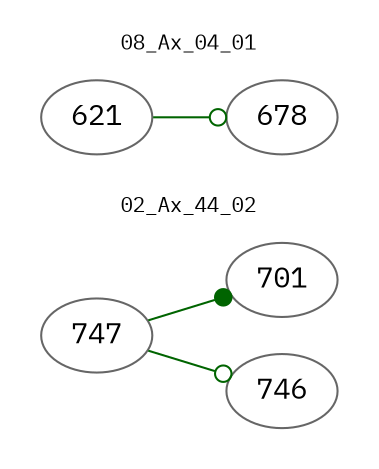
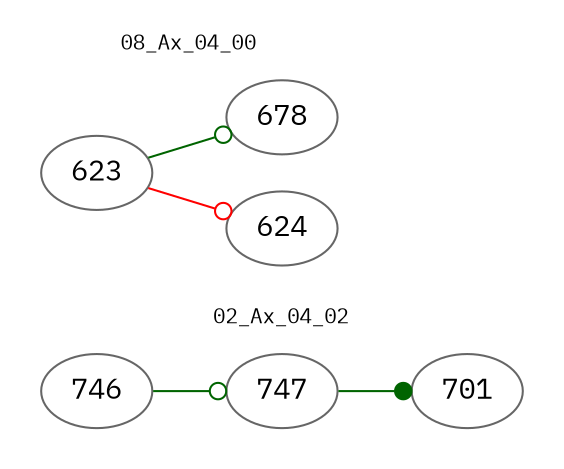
(189, 44) -> (189, 44)
(97, 117) -> (97, 173)
(189, 207) -> (282, 318)
none -> (282, 228)
(182, 361) -> (181, 391)
